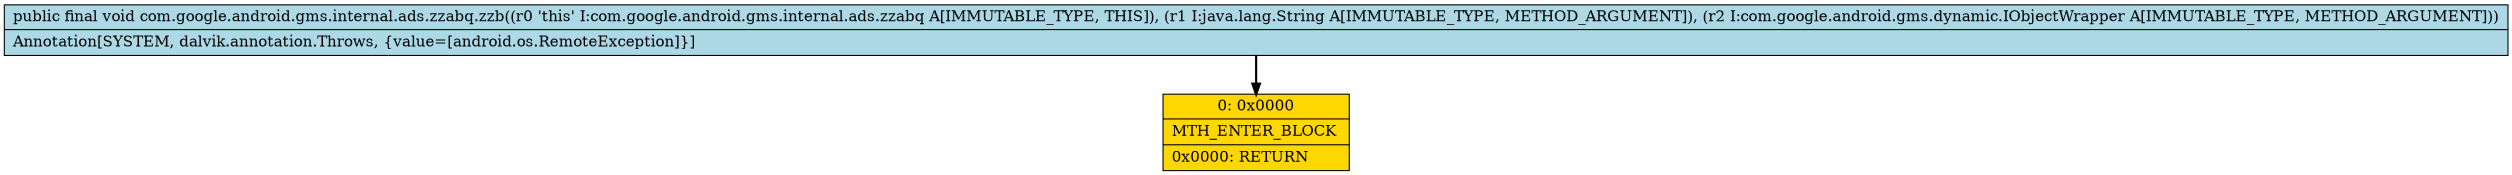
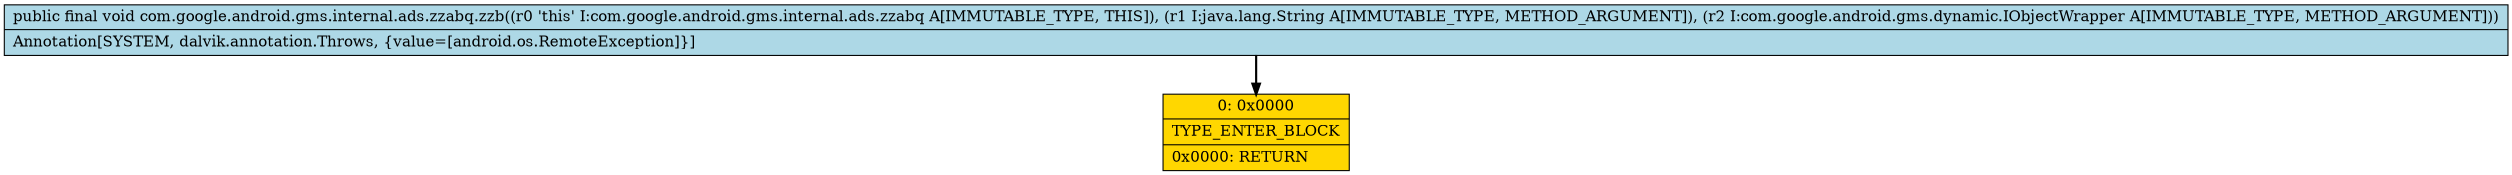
(1255, 131) -> (1256, 131)
